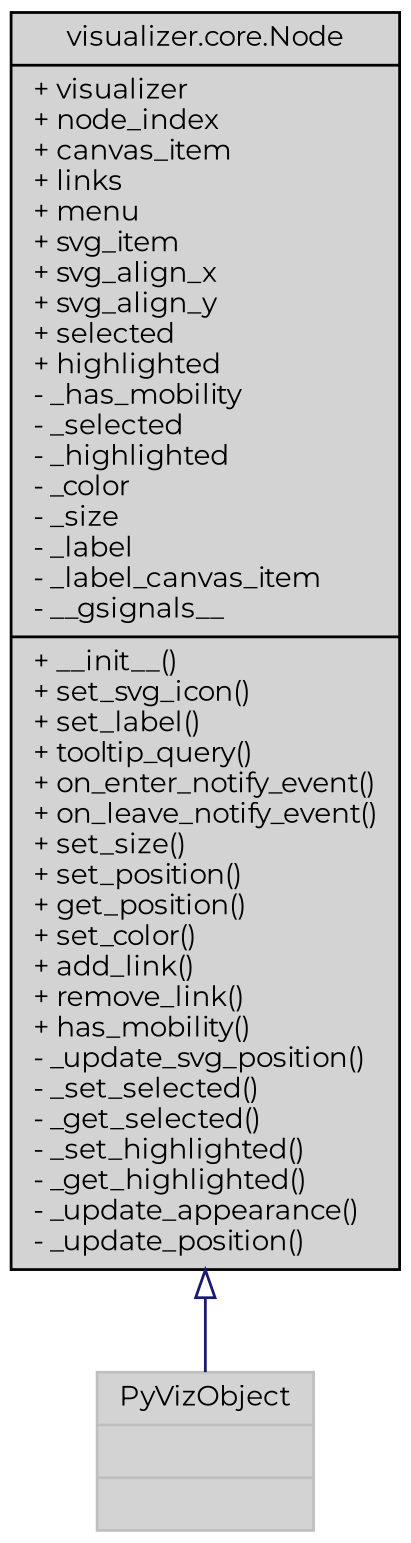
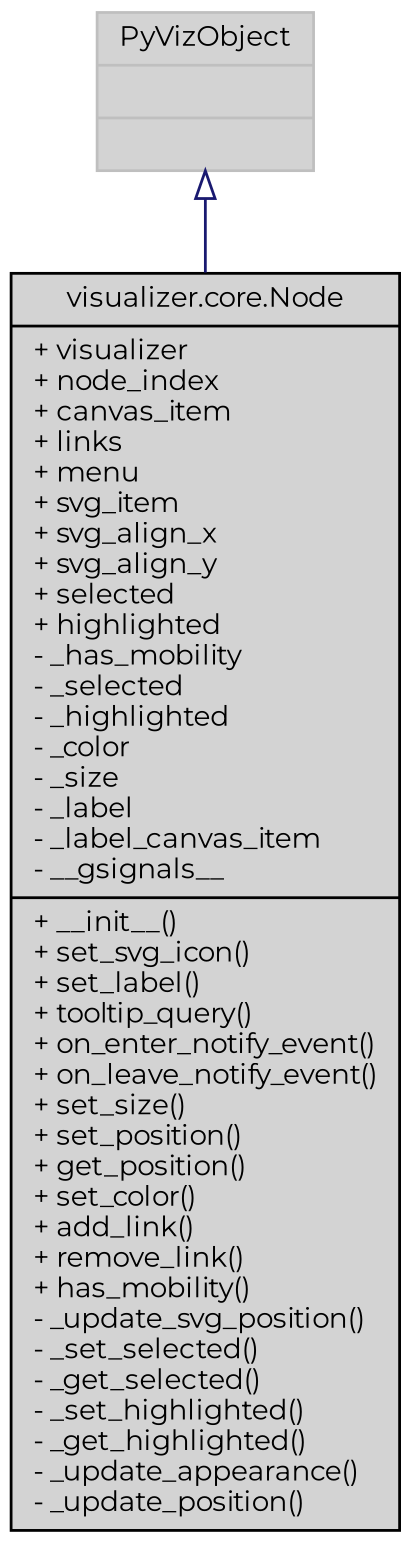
(205, 1335) -> (205, 236)
